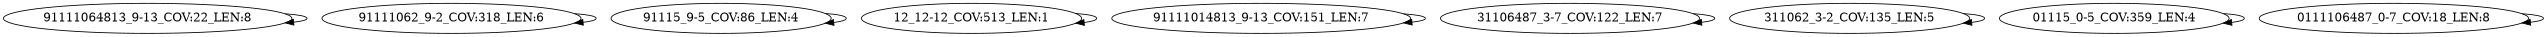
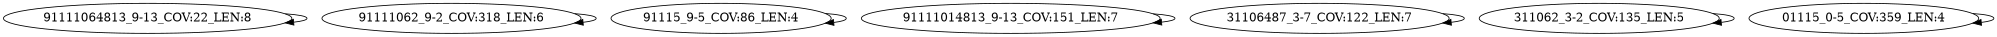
(972, 18) -> none
(2394, 18) -> none
